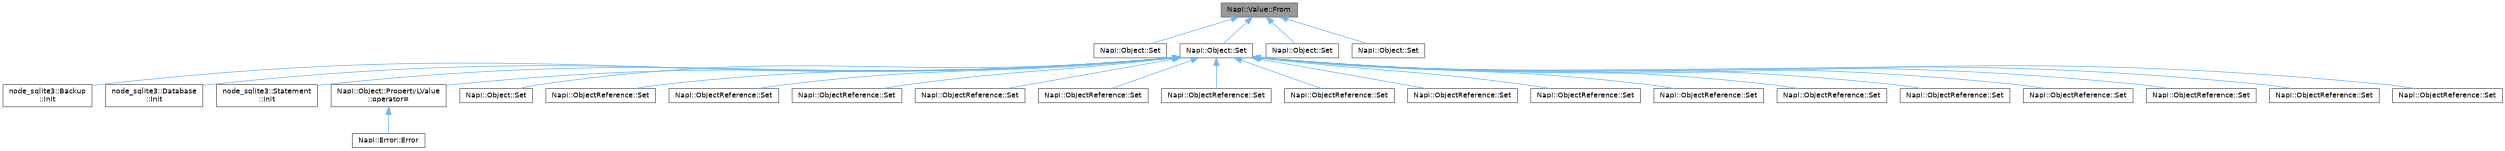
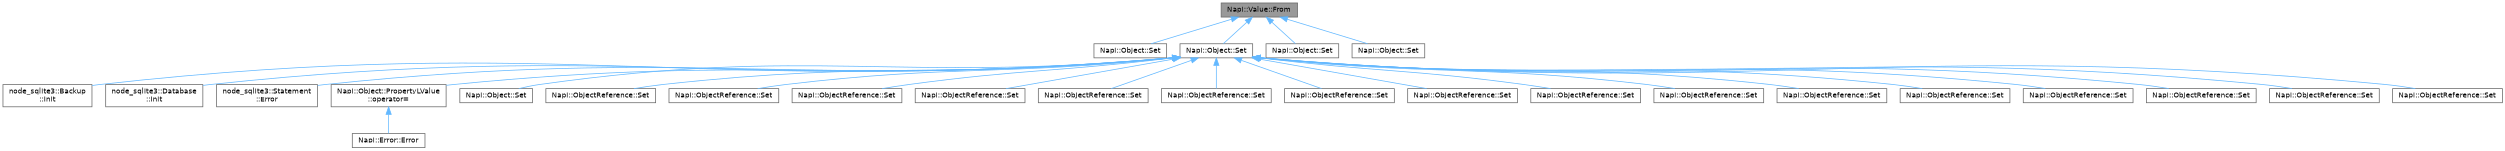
(267, 96) -> (267, 96)
